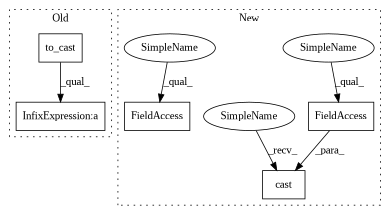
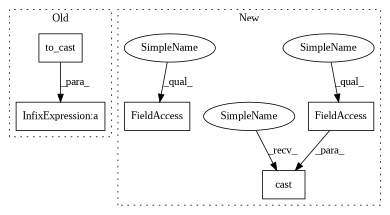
(75, 82) -> (75, 82)
